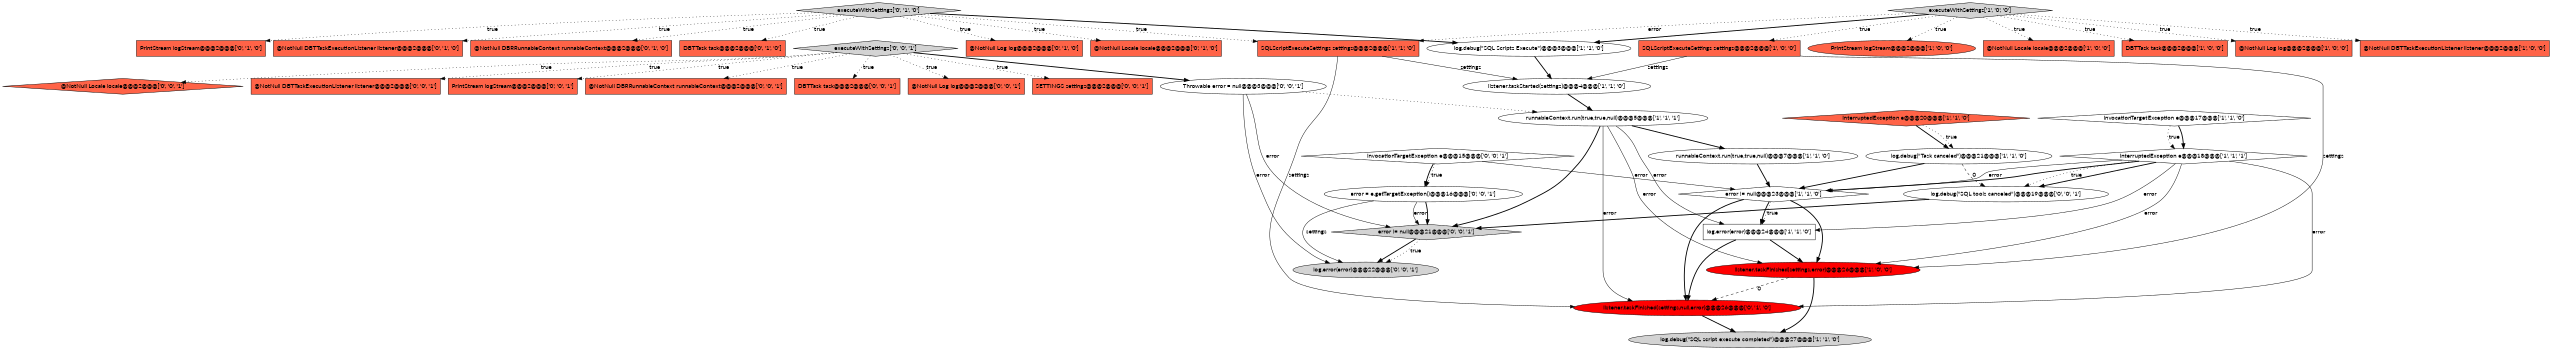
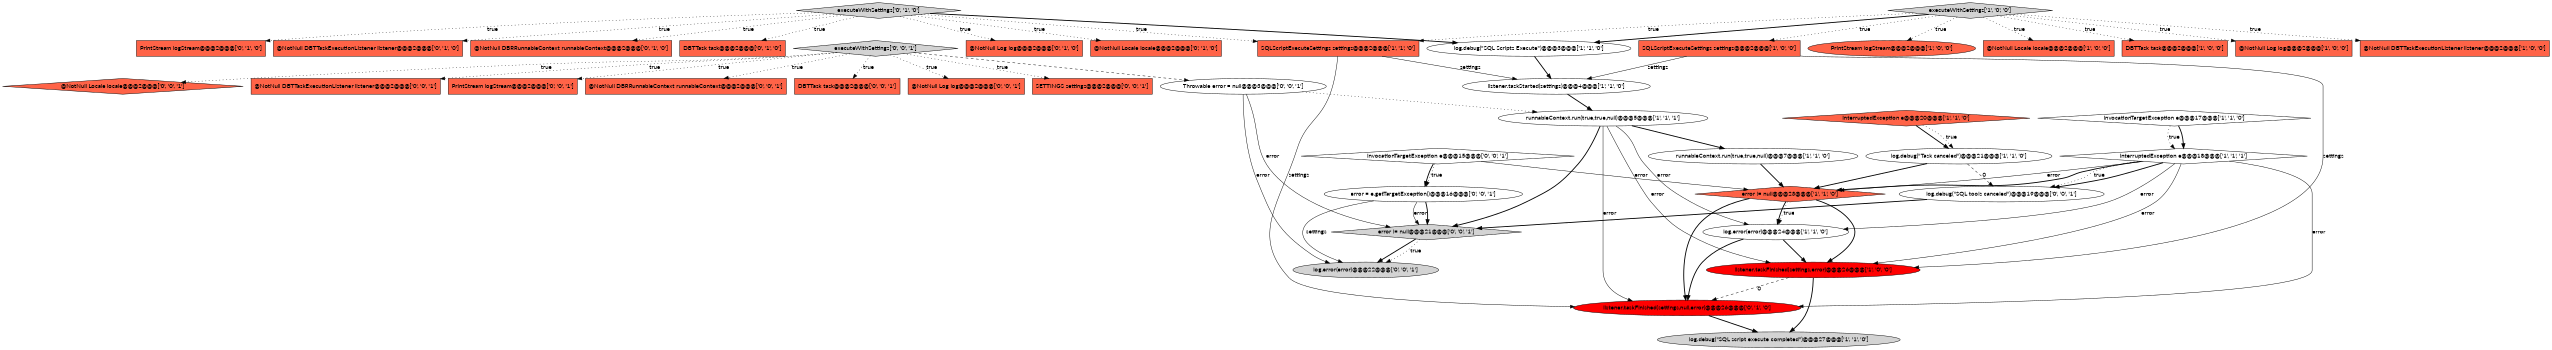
(1655, 29) -> (1654, 29)
(1049, 66) -> (1049, 66)
(1774, 194) -> (1790, 194)
(1759, 232) -> (1776, 232)
